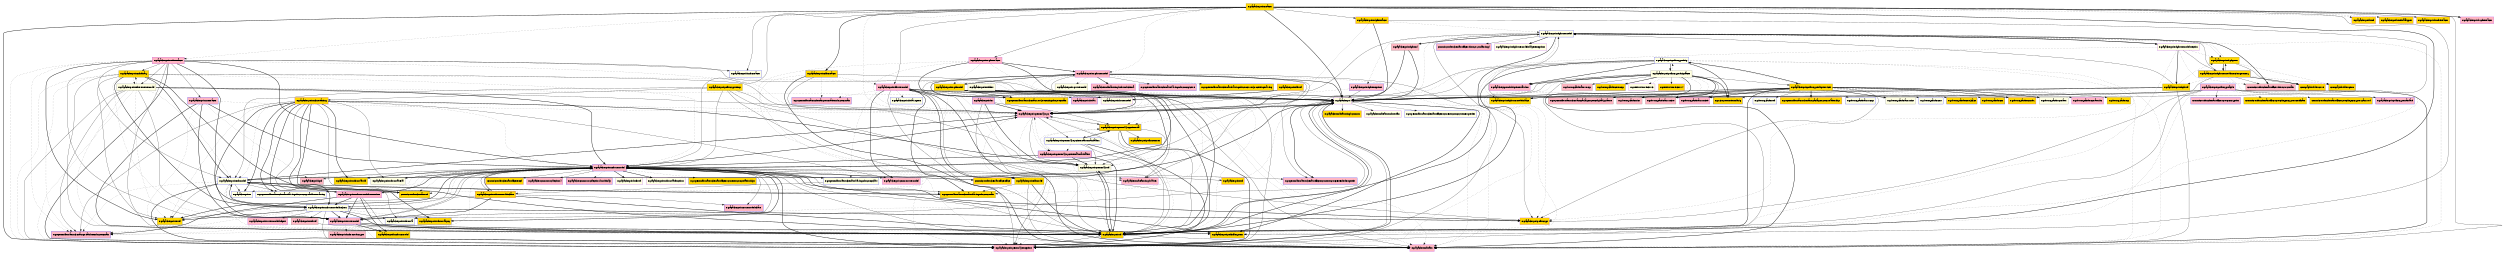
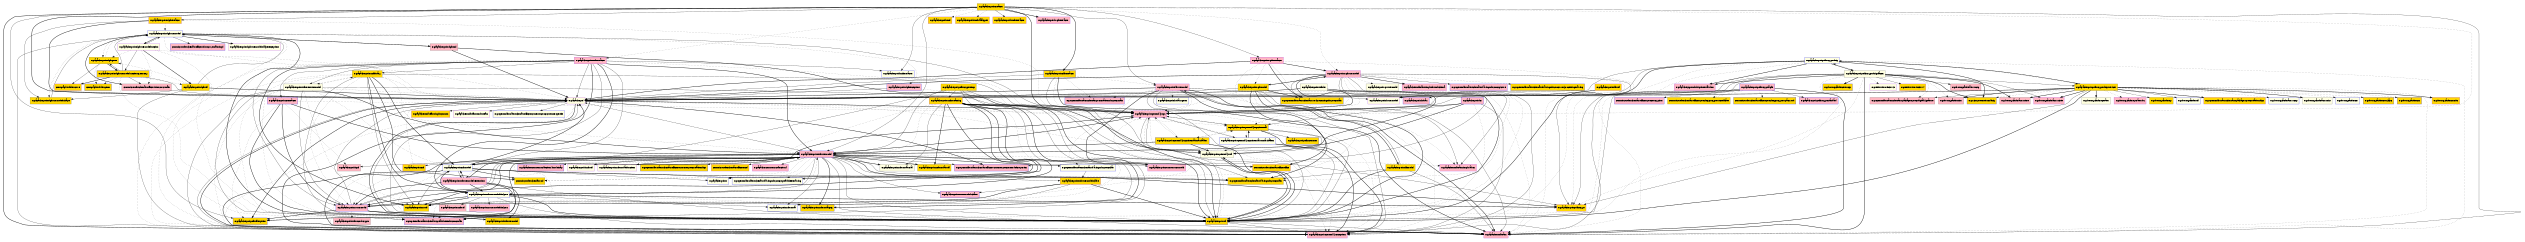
(1069, 147) -> (1201, 128)
(1065, 154) -> (1182, 141)
(529, 170) -> none
